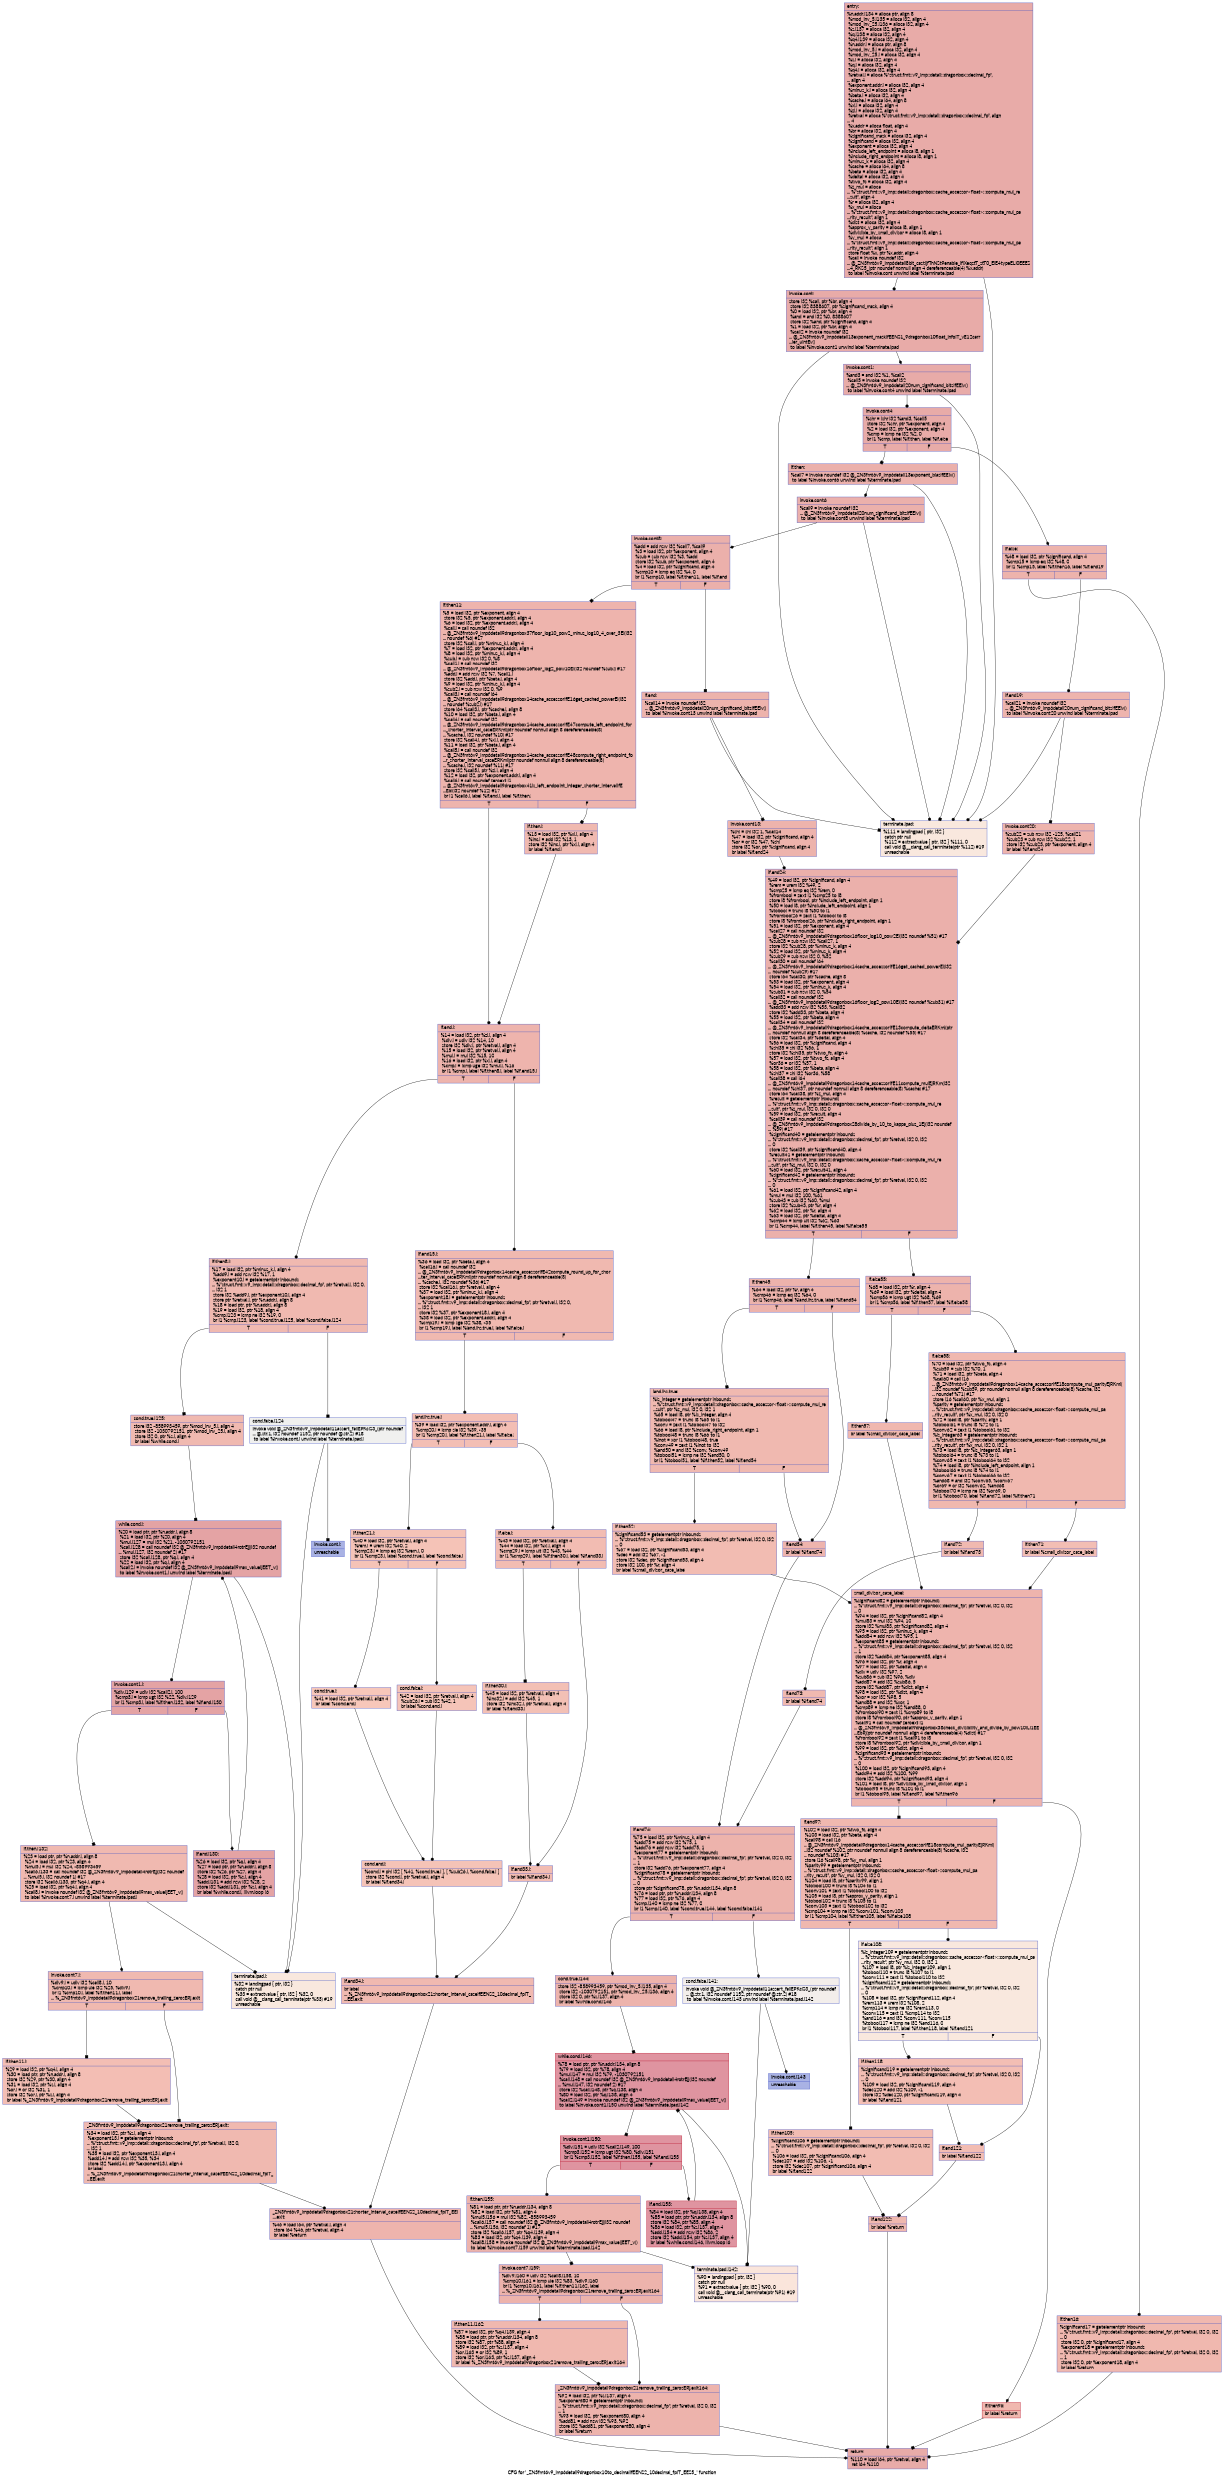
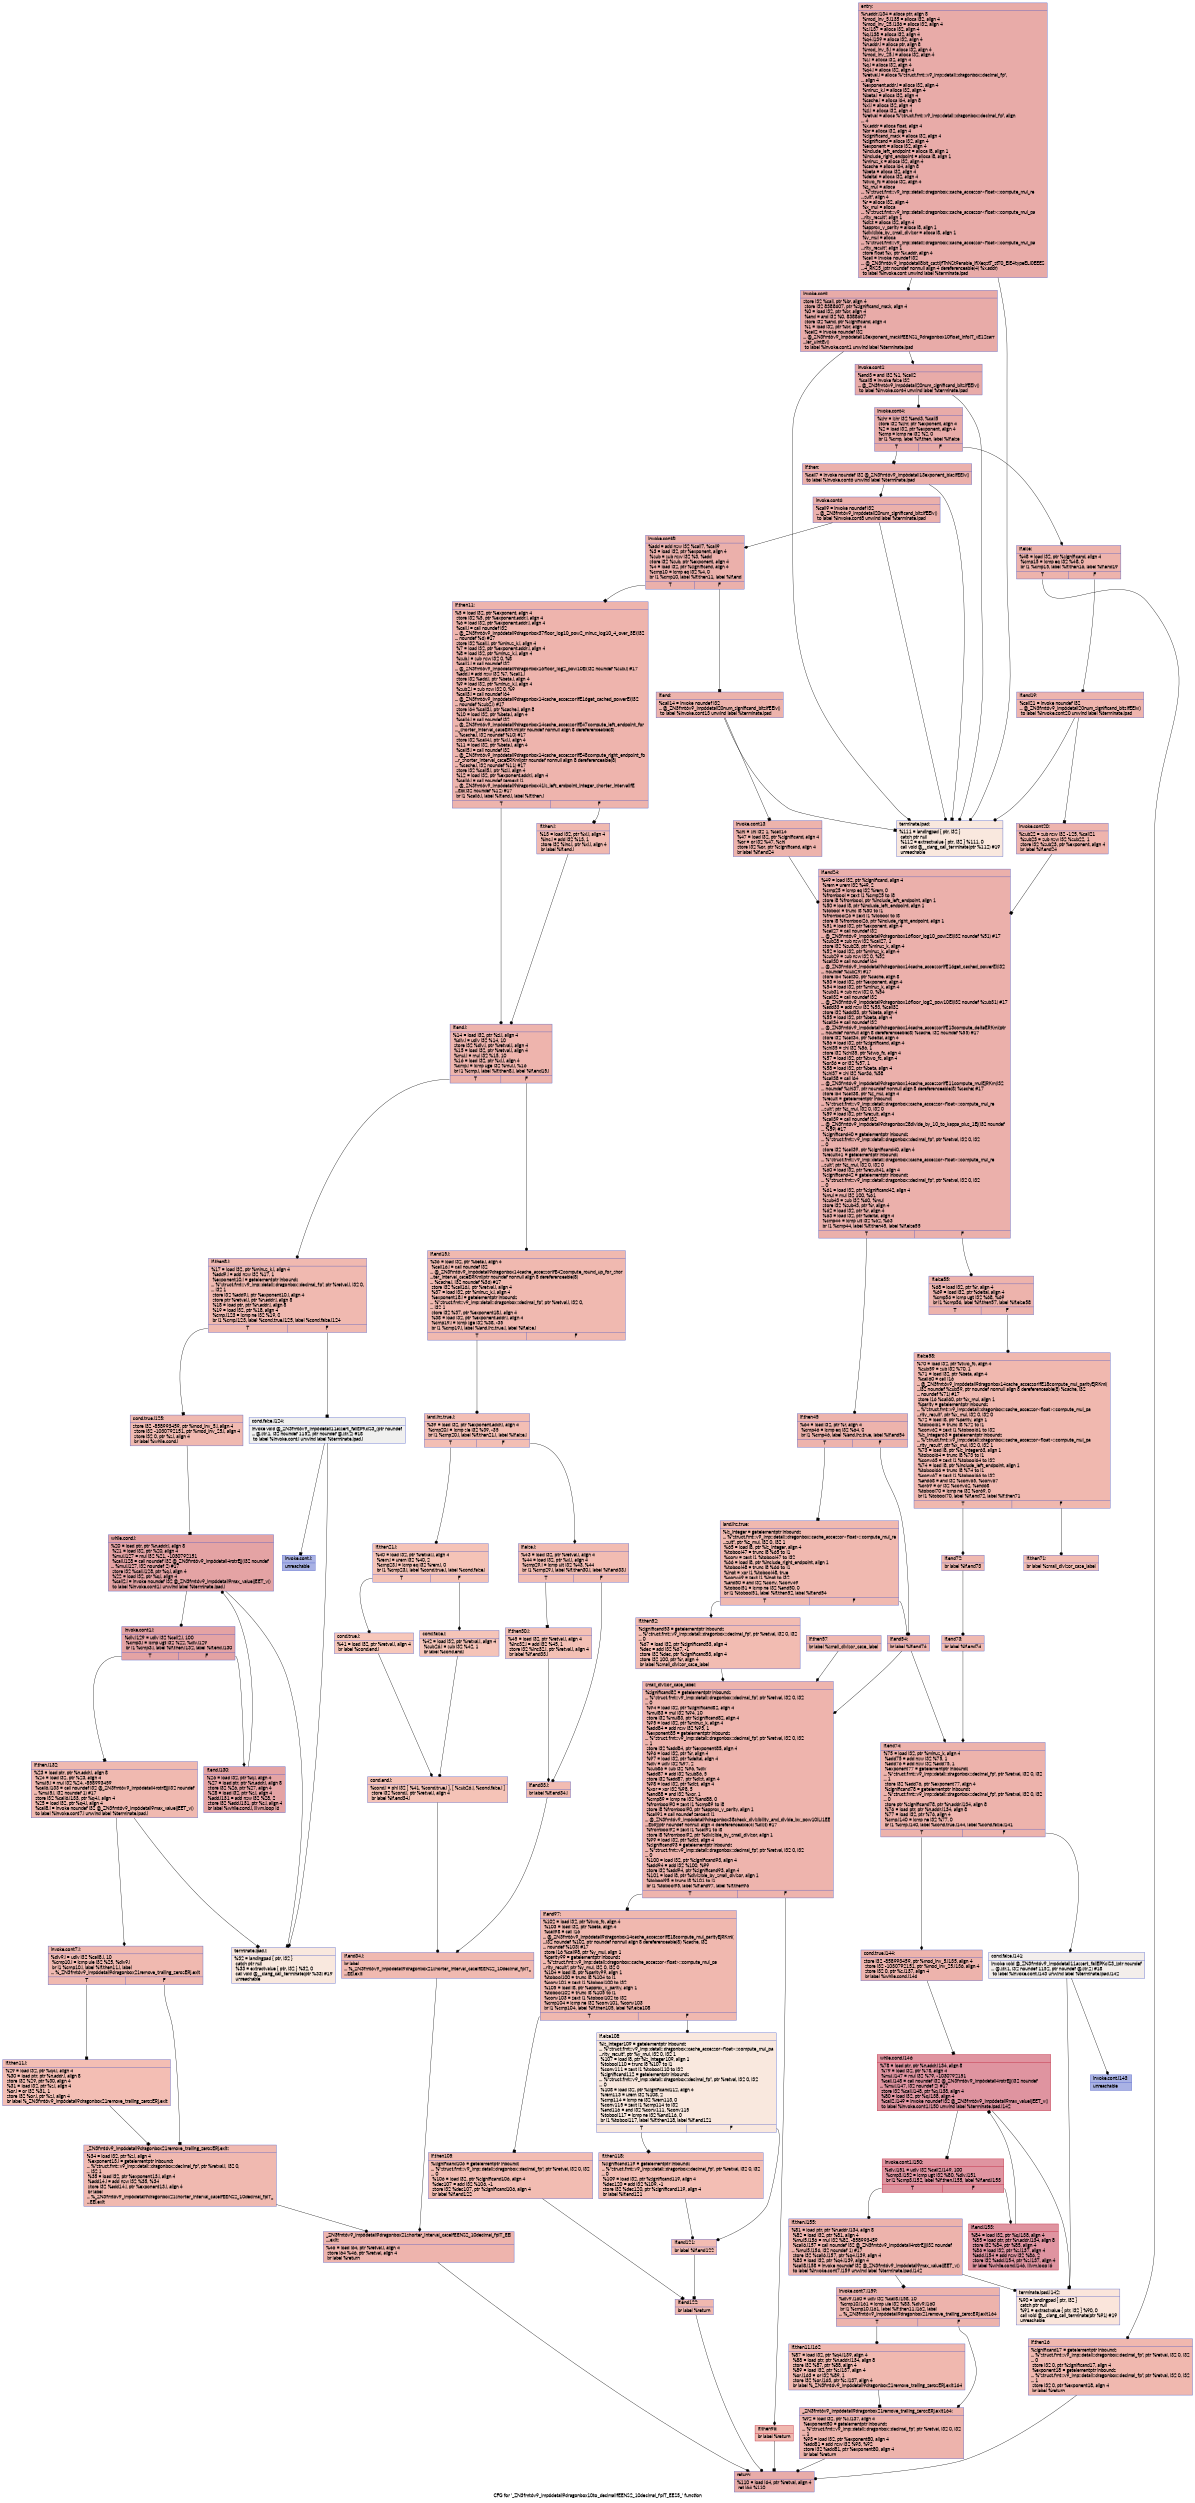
(876, 381) -> (884, 381)
(890, 1367) -> none
(1043, 1571) -> (870, 1682)
